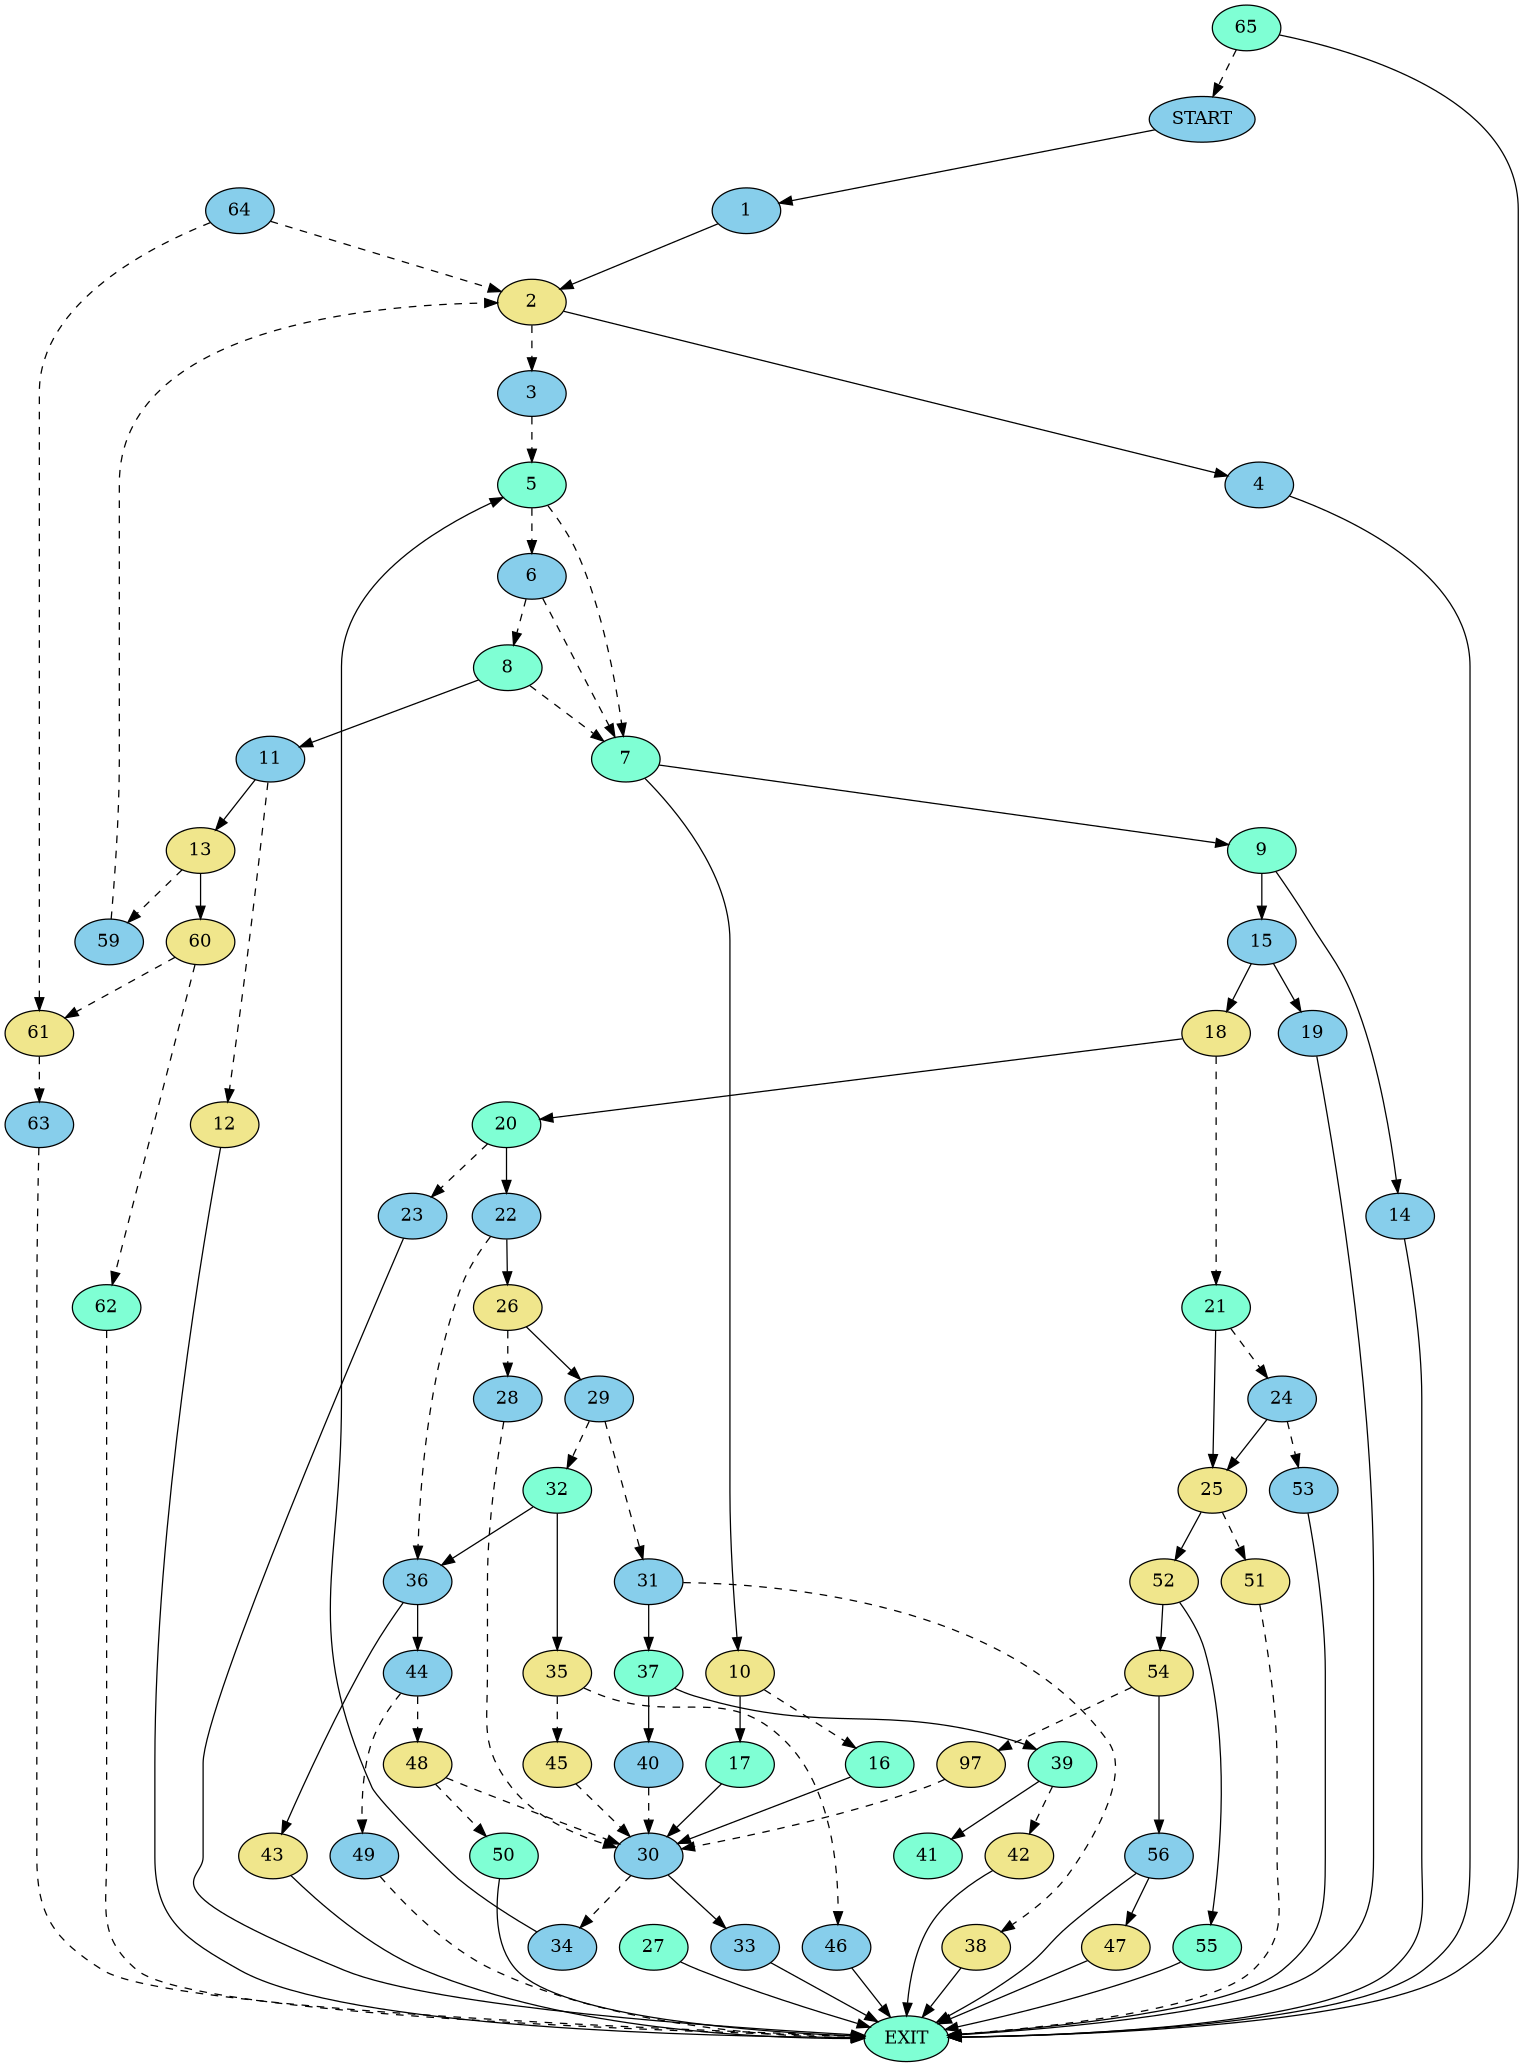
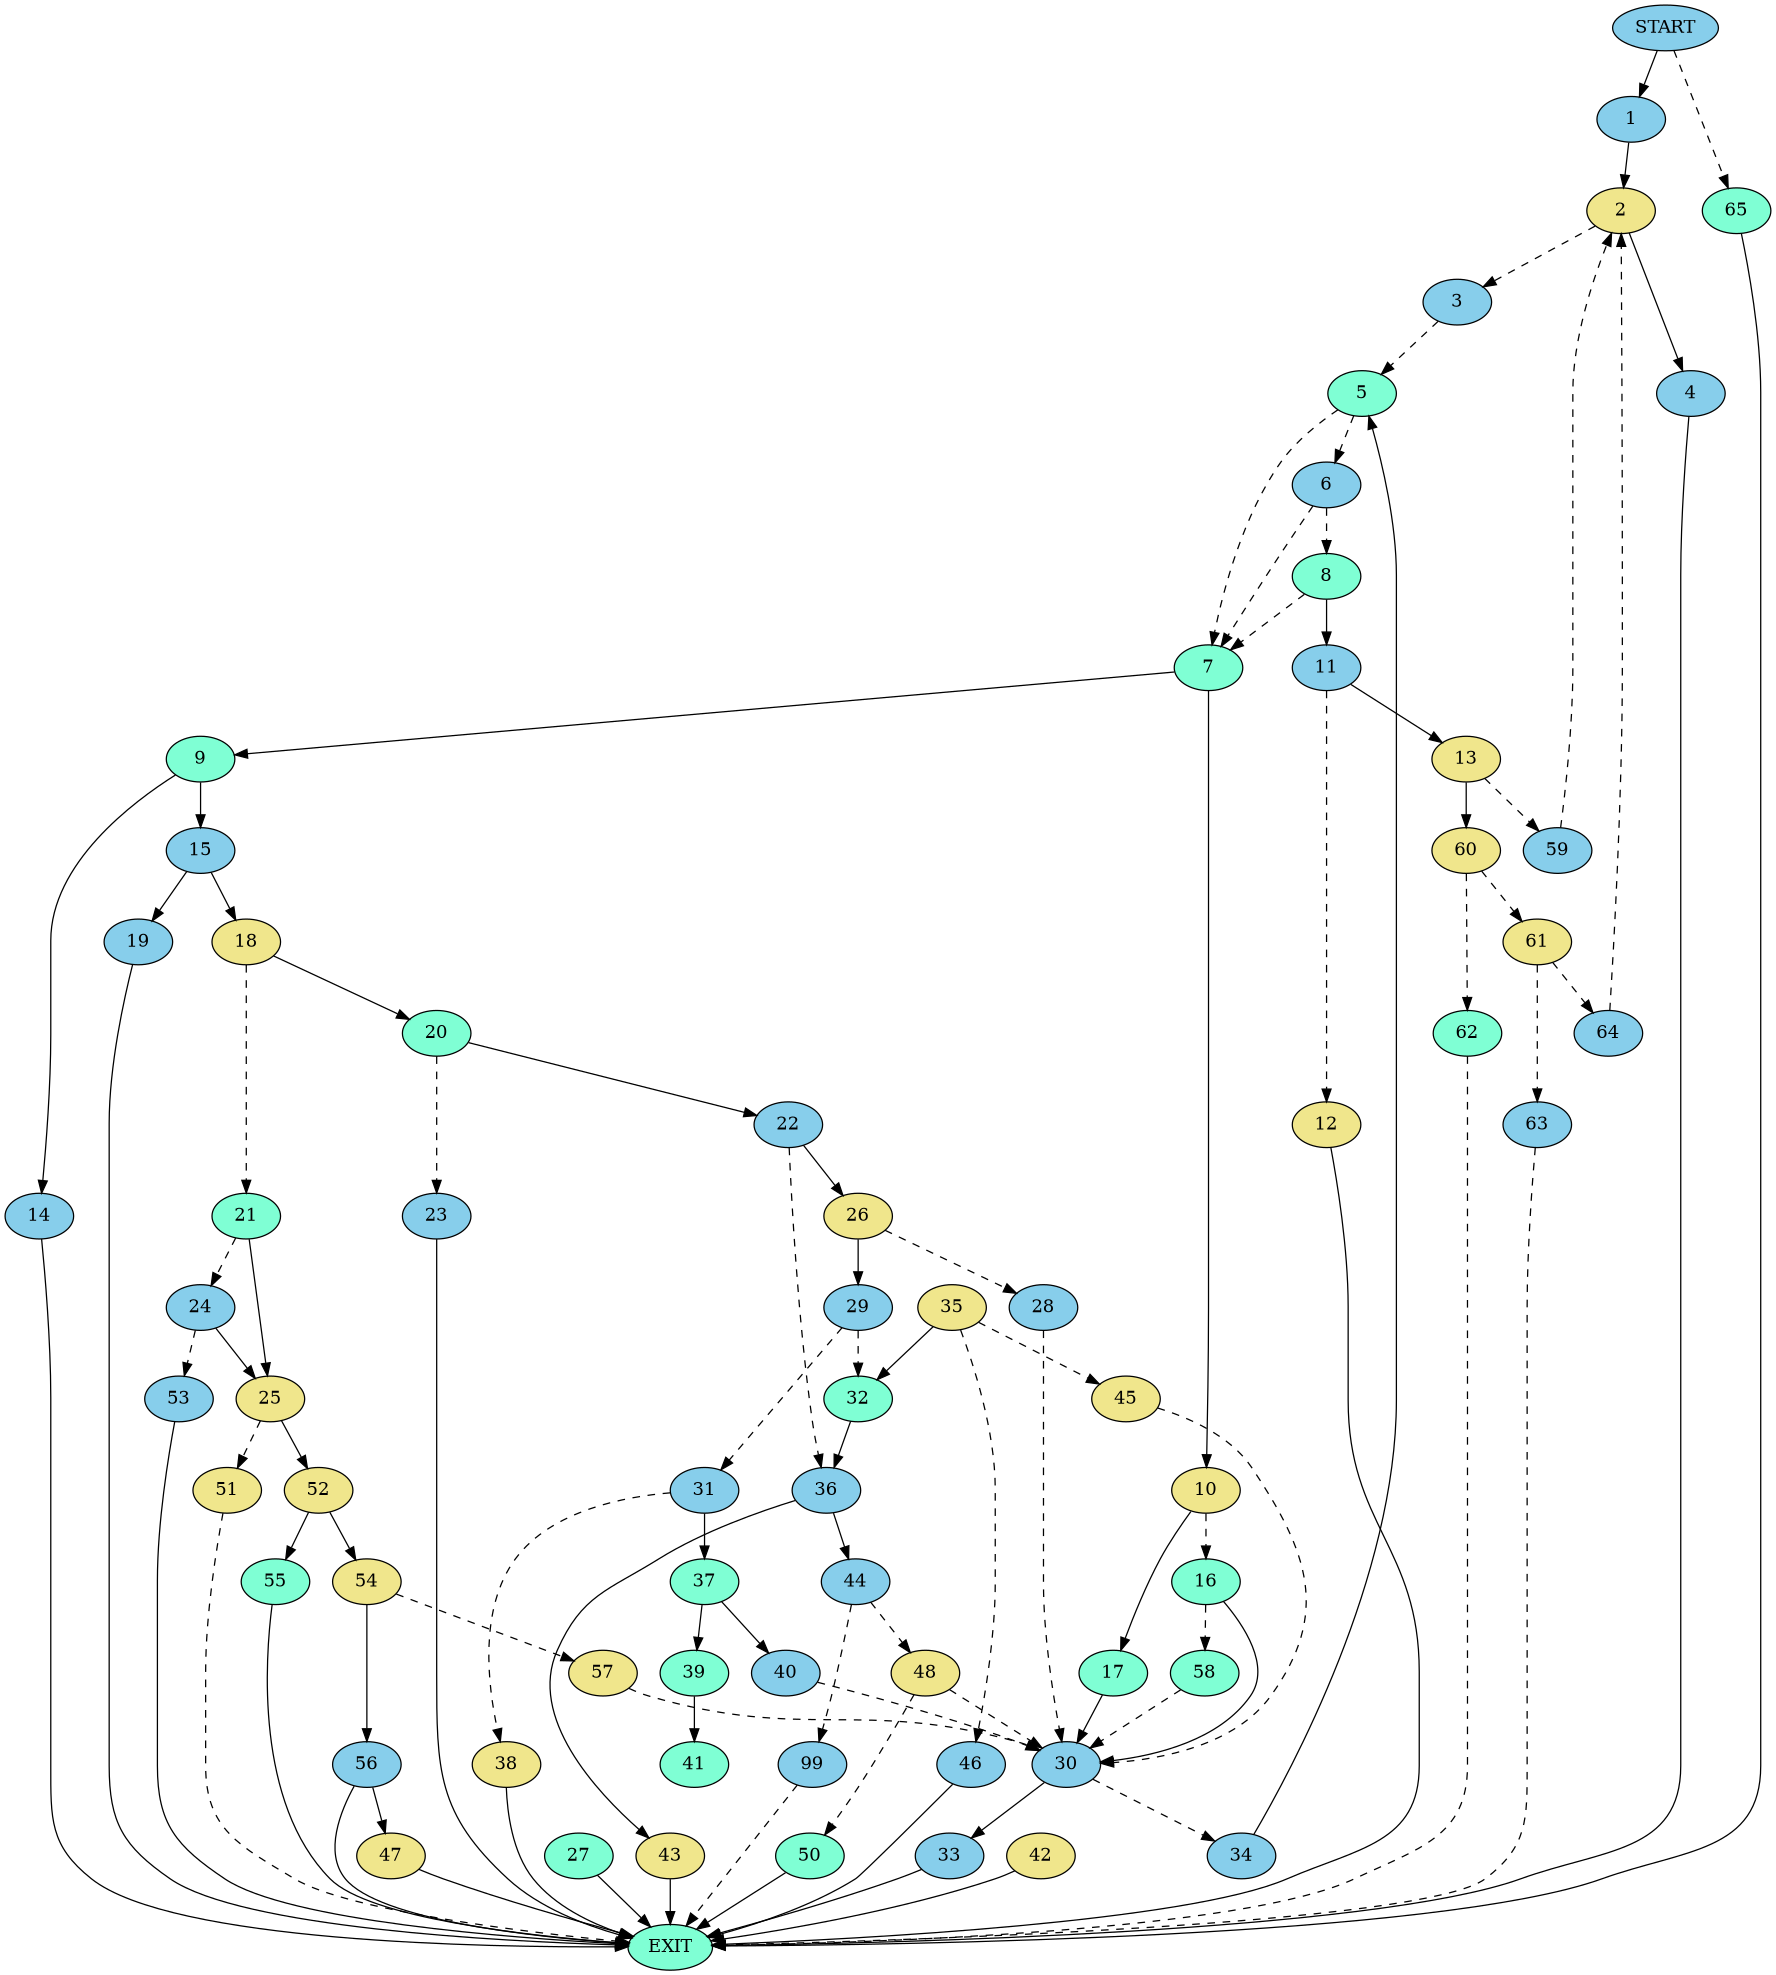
(1228, 67) -> (1699, 113)
(39, 568) -> (1569, 983)
(557, 1575) -> (910, 1349)
none -> (1205, 1673)
(971, 1765) -> (603, 1673)
(1044, 1804) -> none
(364, 1856) -> (812, 1765)
